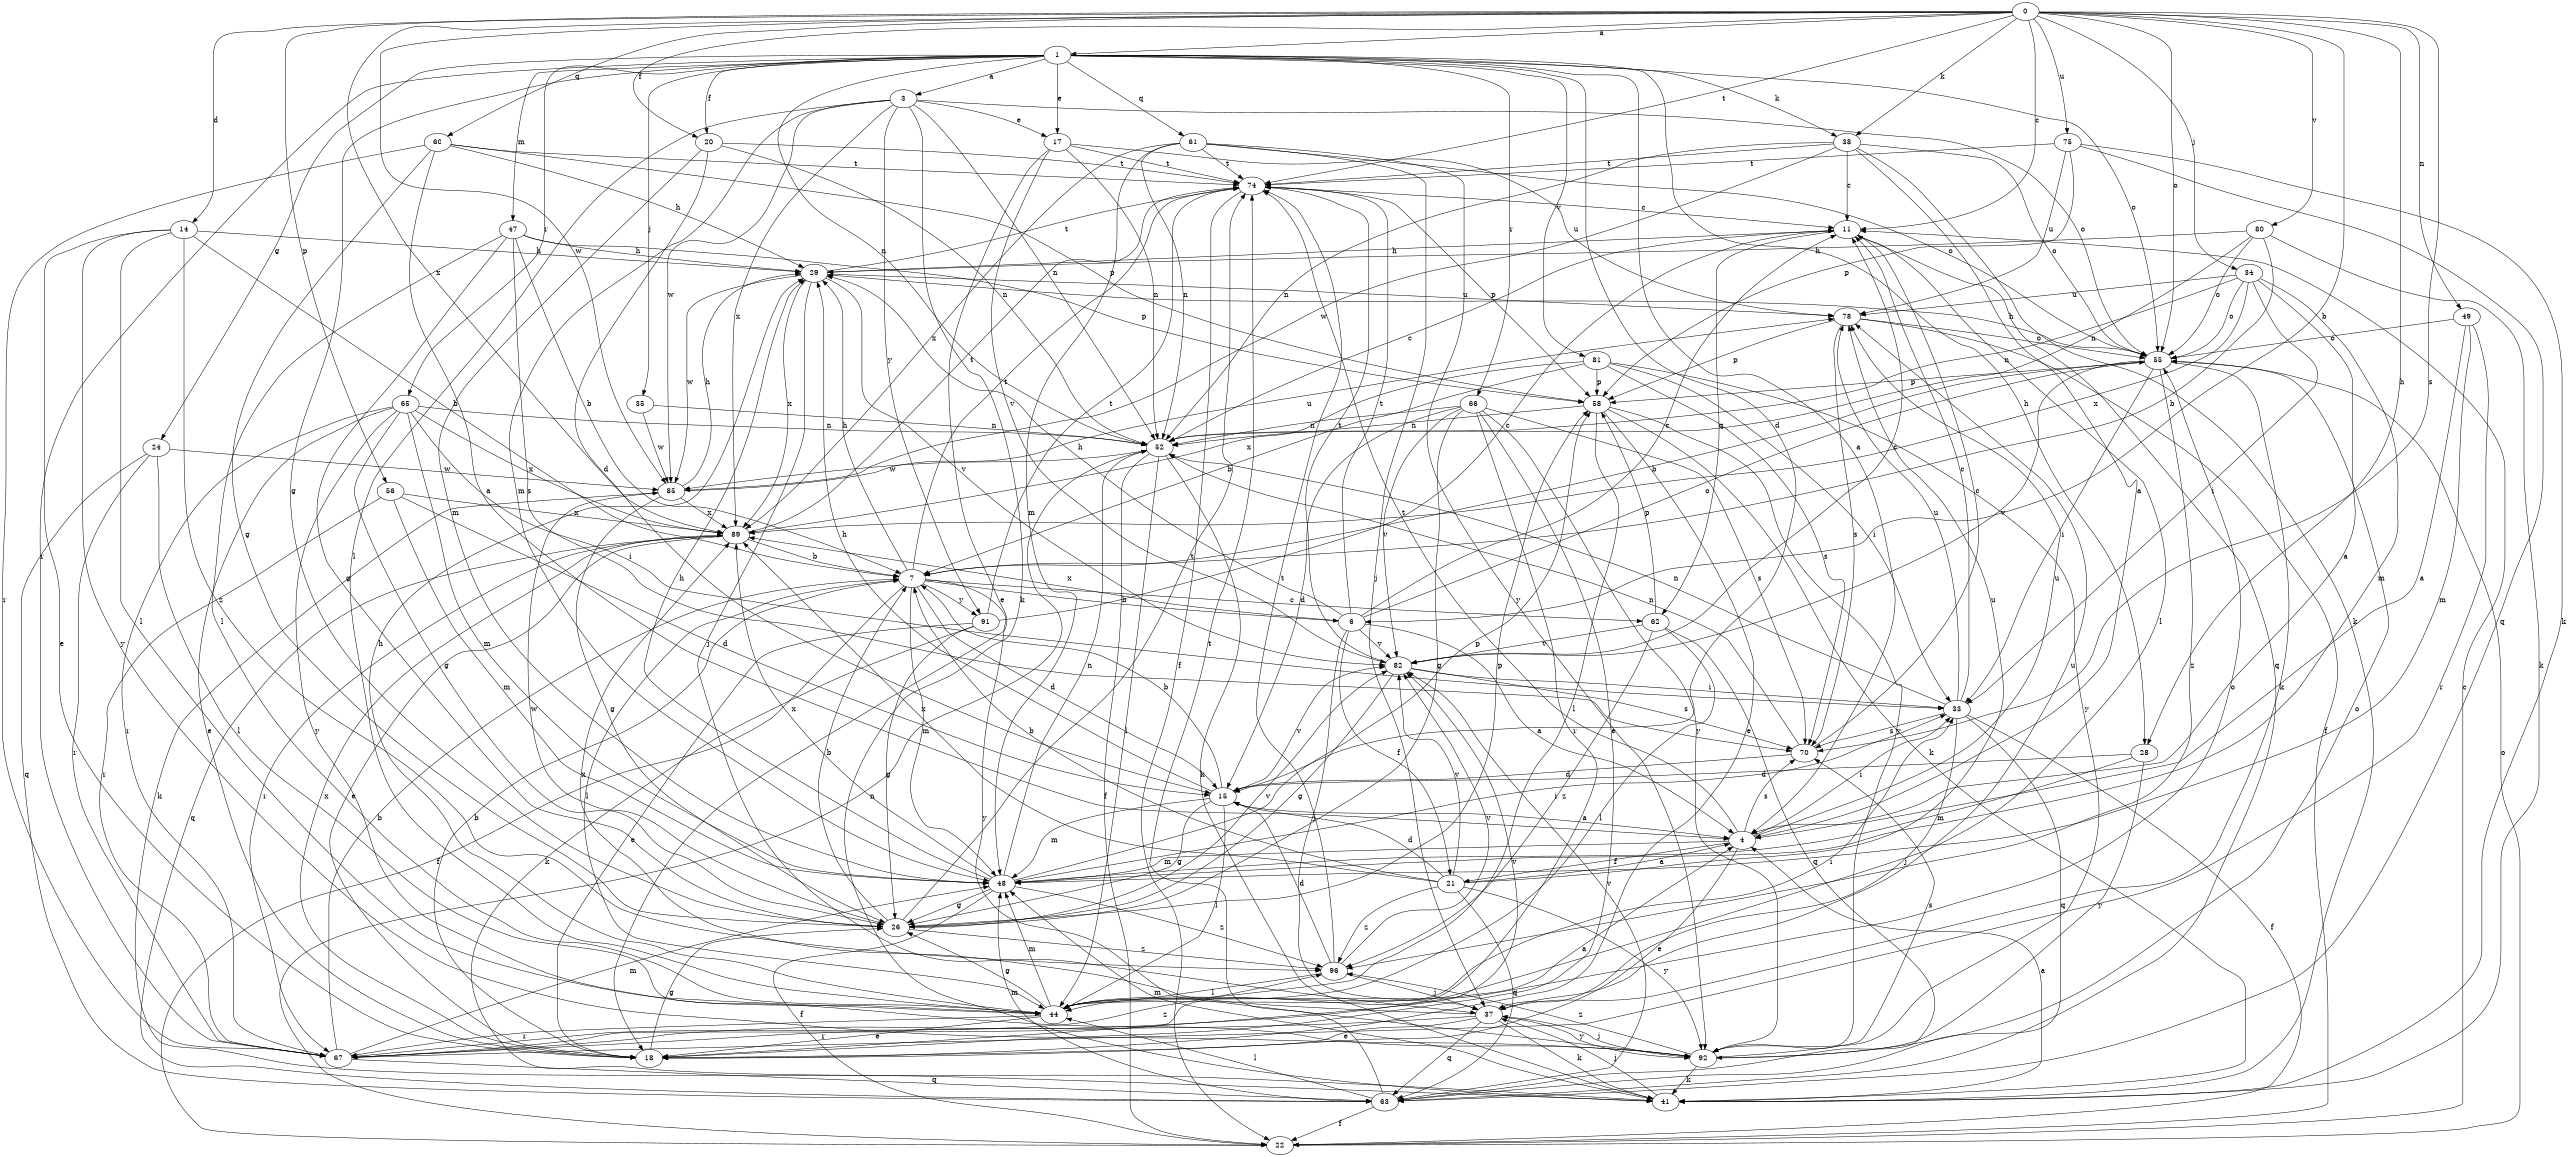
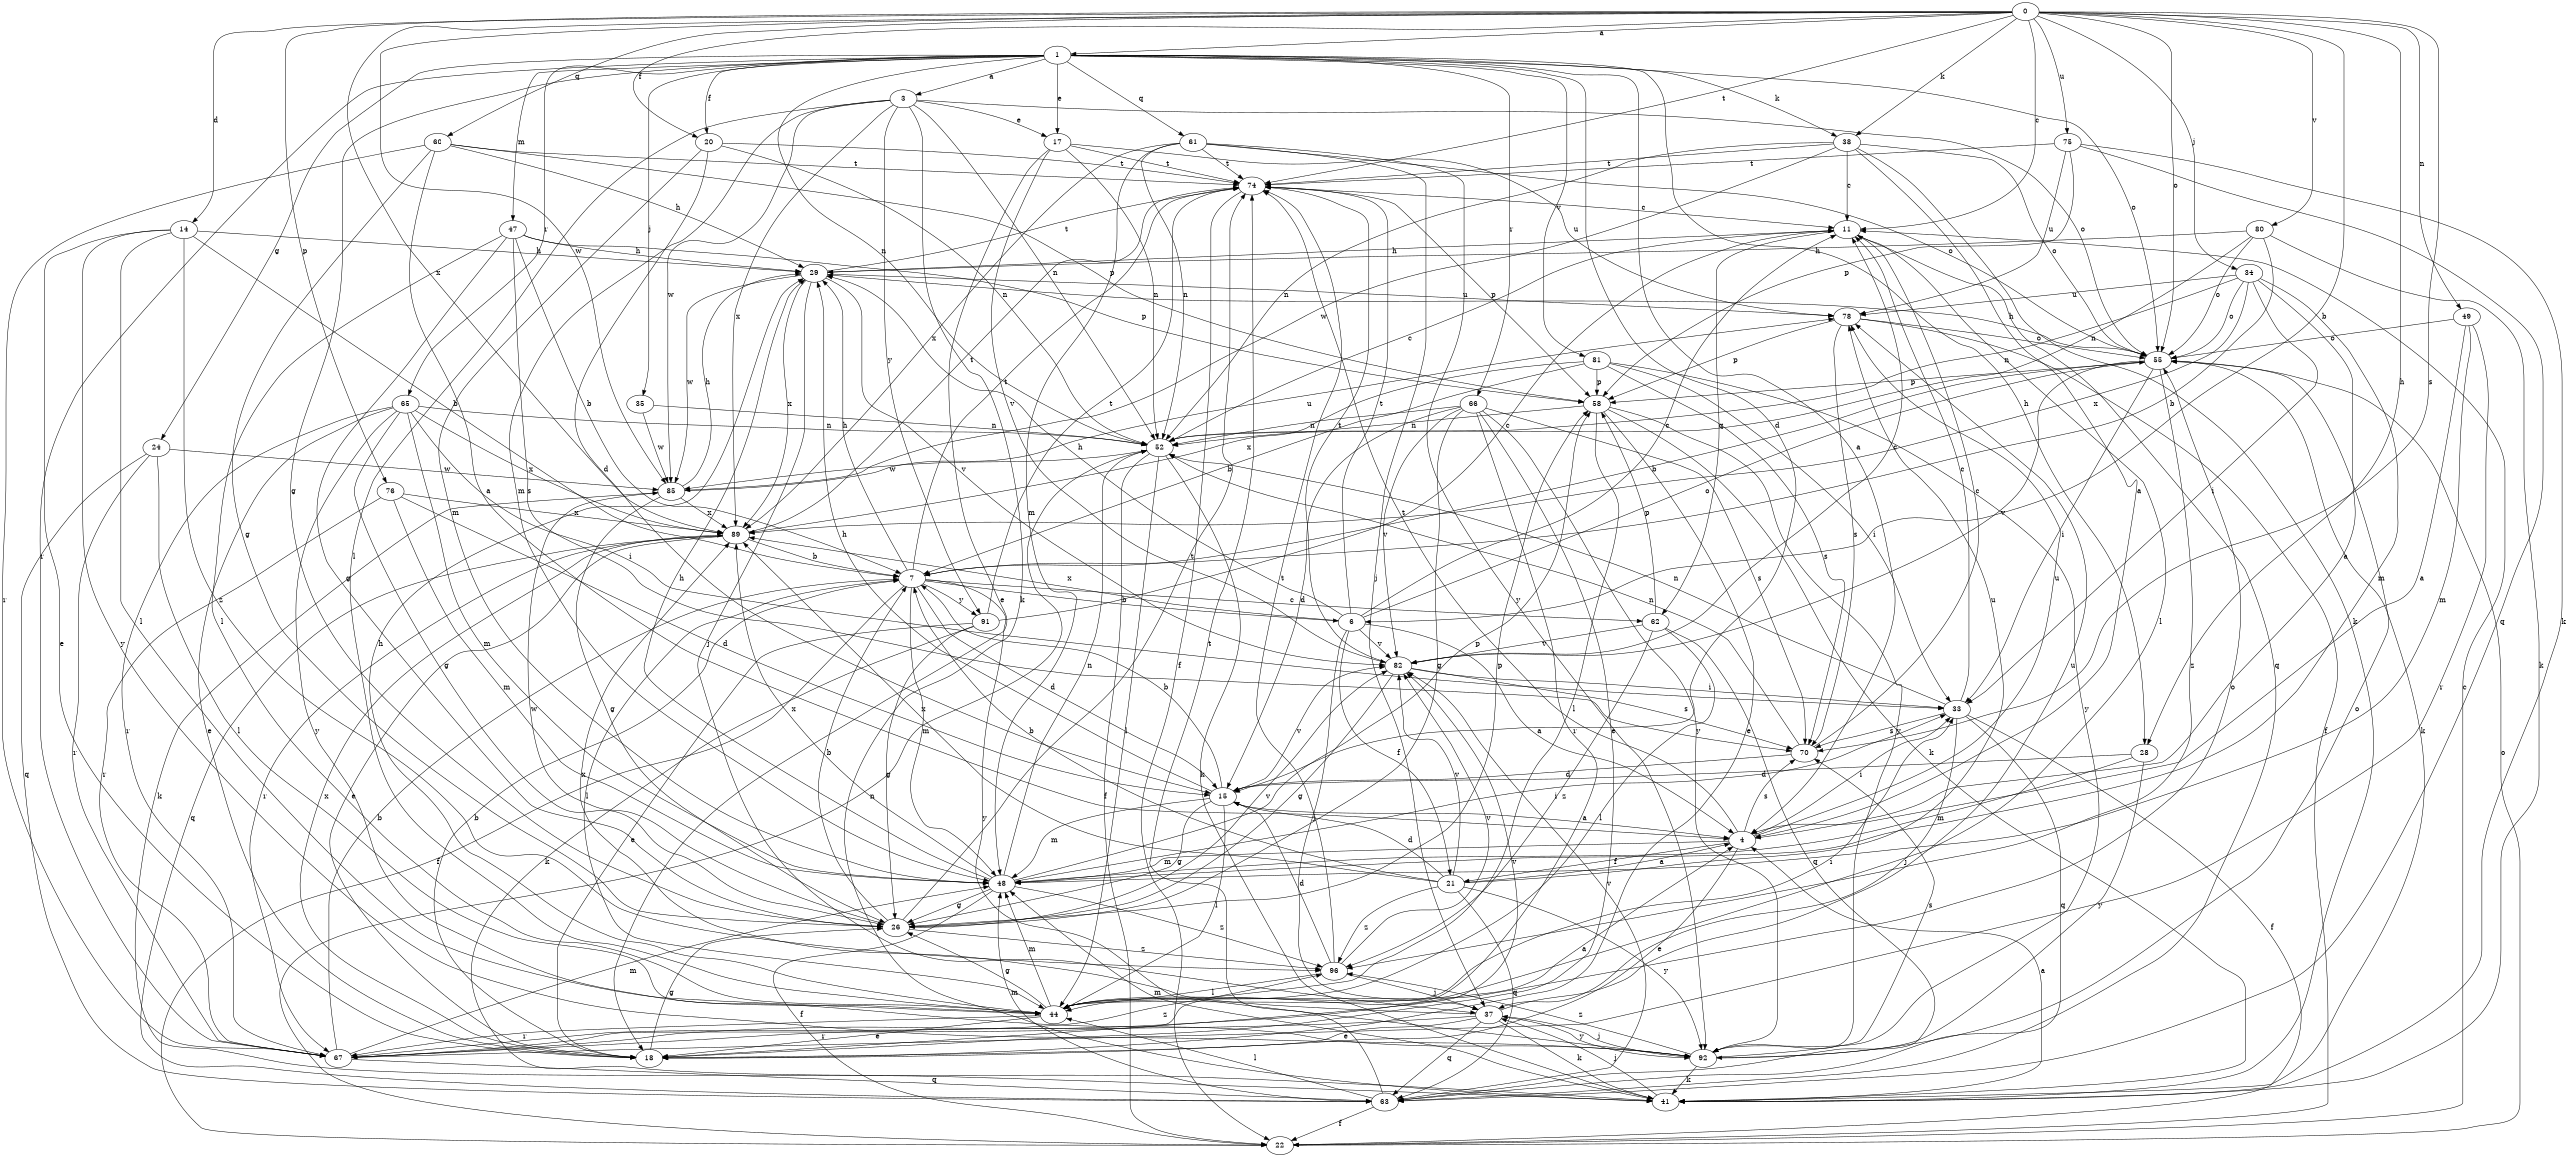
(391, 491) -> (391, 491)
(1926, 503) -> none
(2140, 886) -> (2360, 970)
